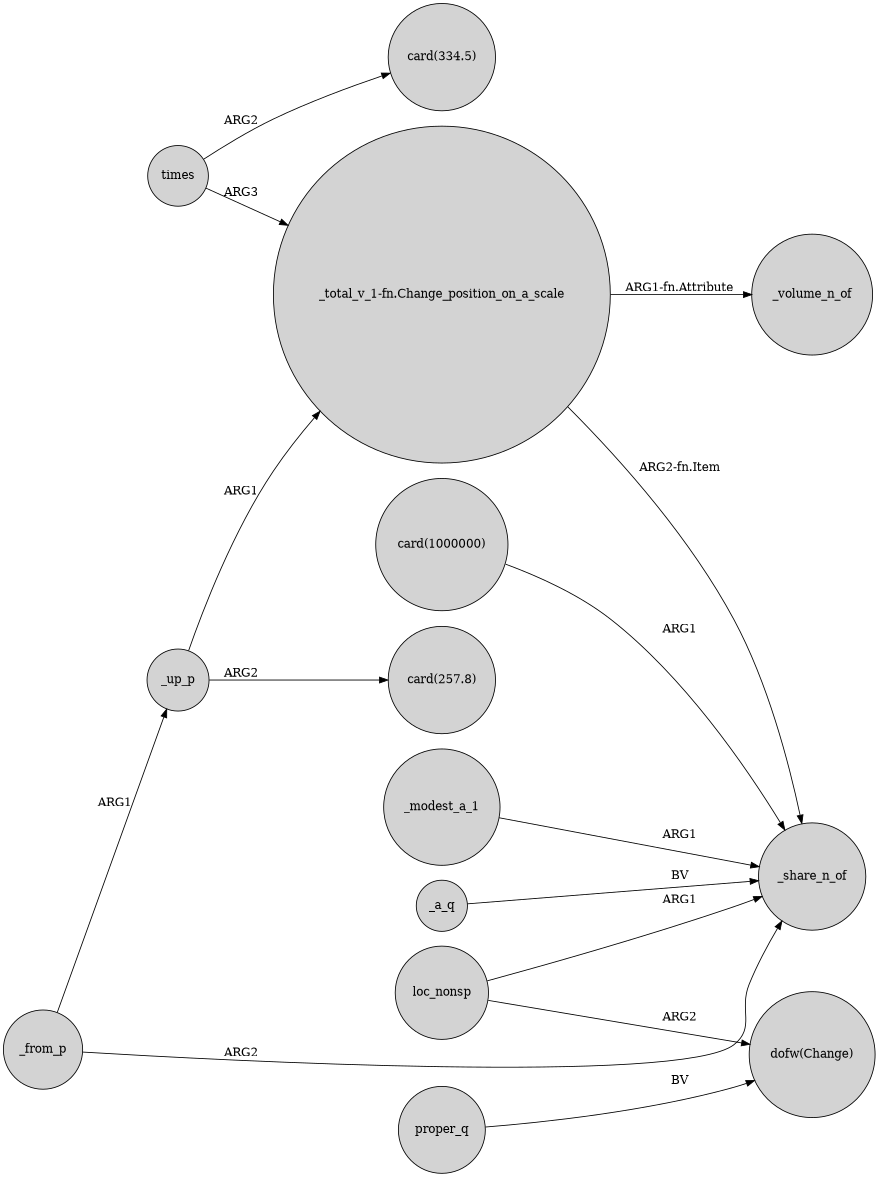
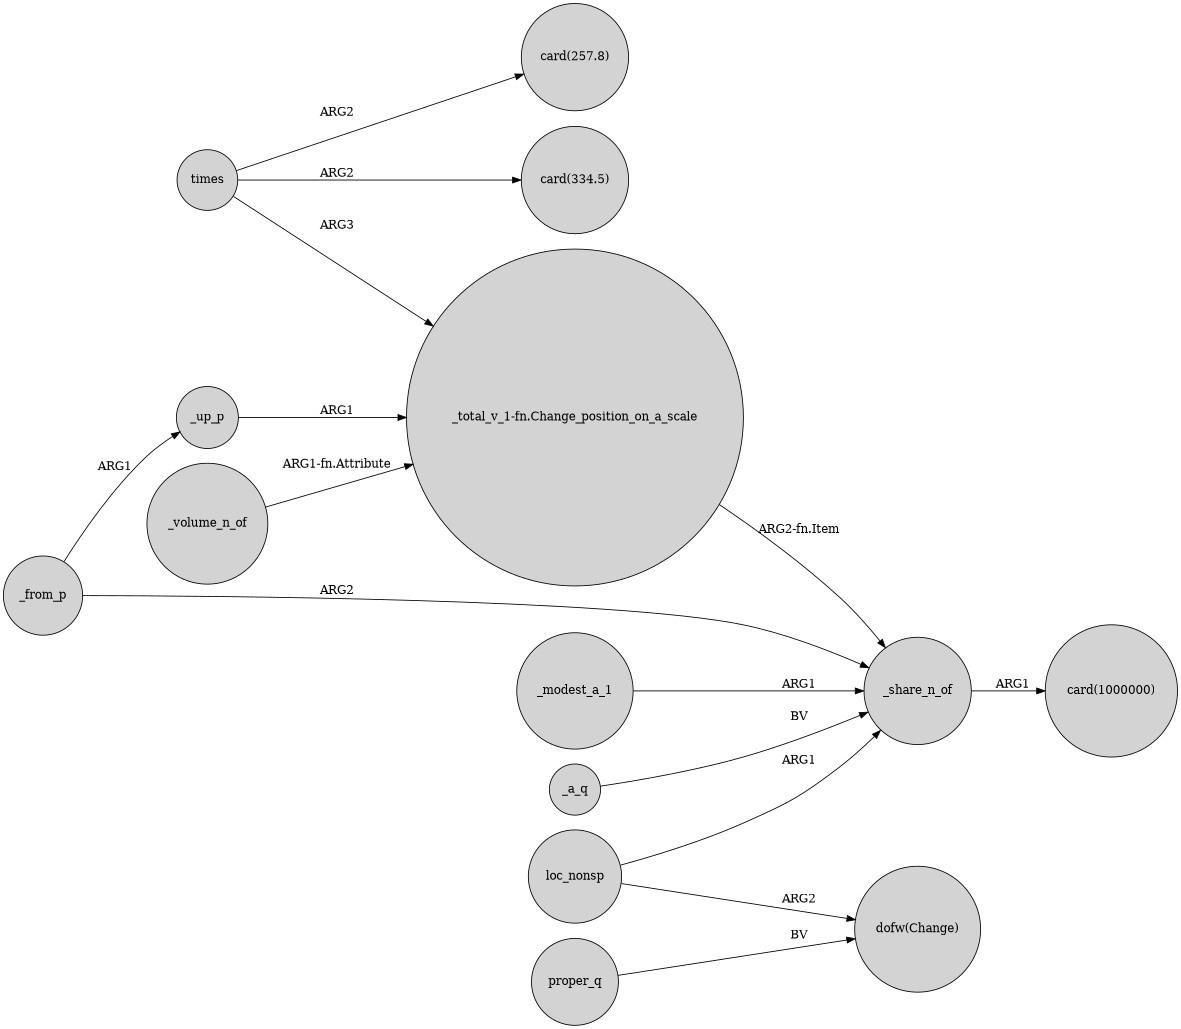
(677, 295) -> (335, 487)
(665, 669) -> (1004, 691)
(294, 680) -> (376, 124)
